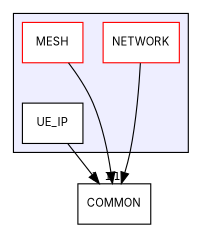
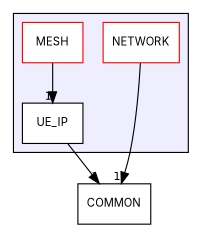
(97, 114) -> (53, 77)
